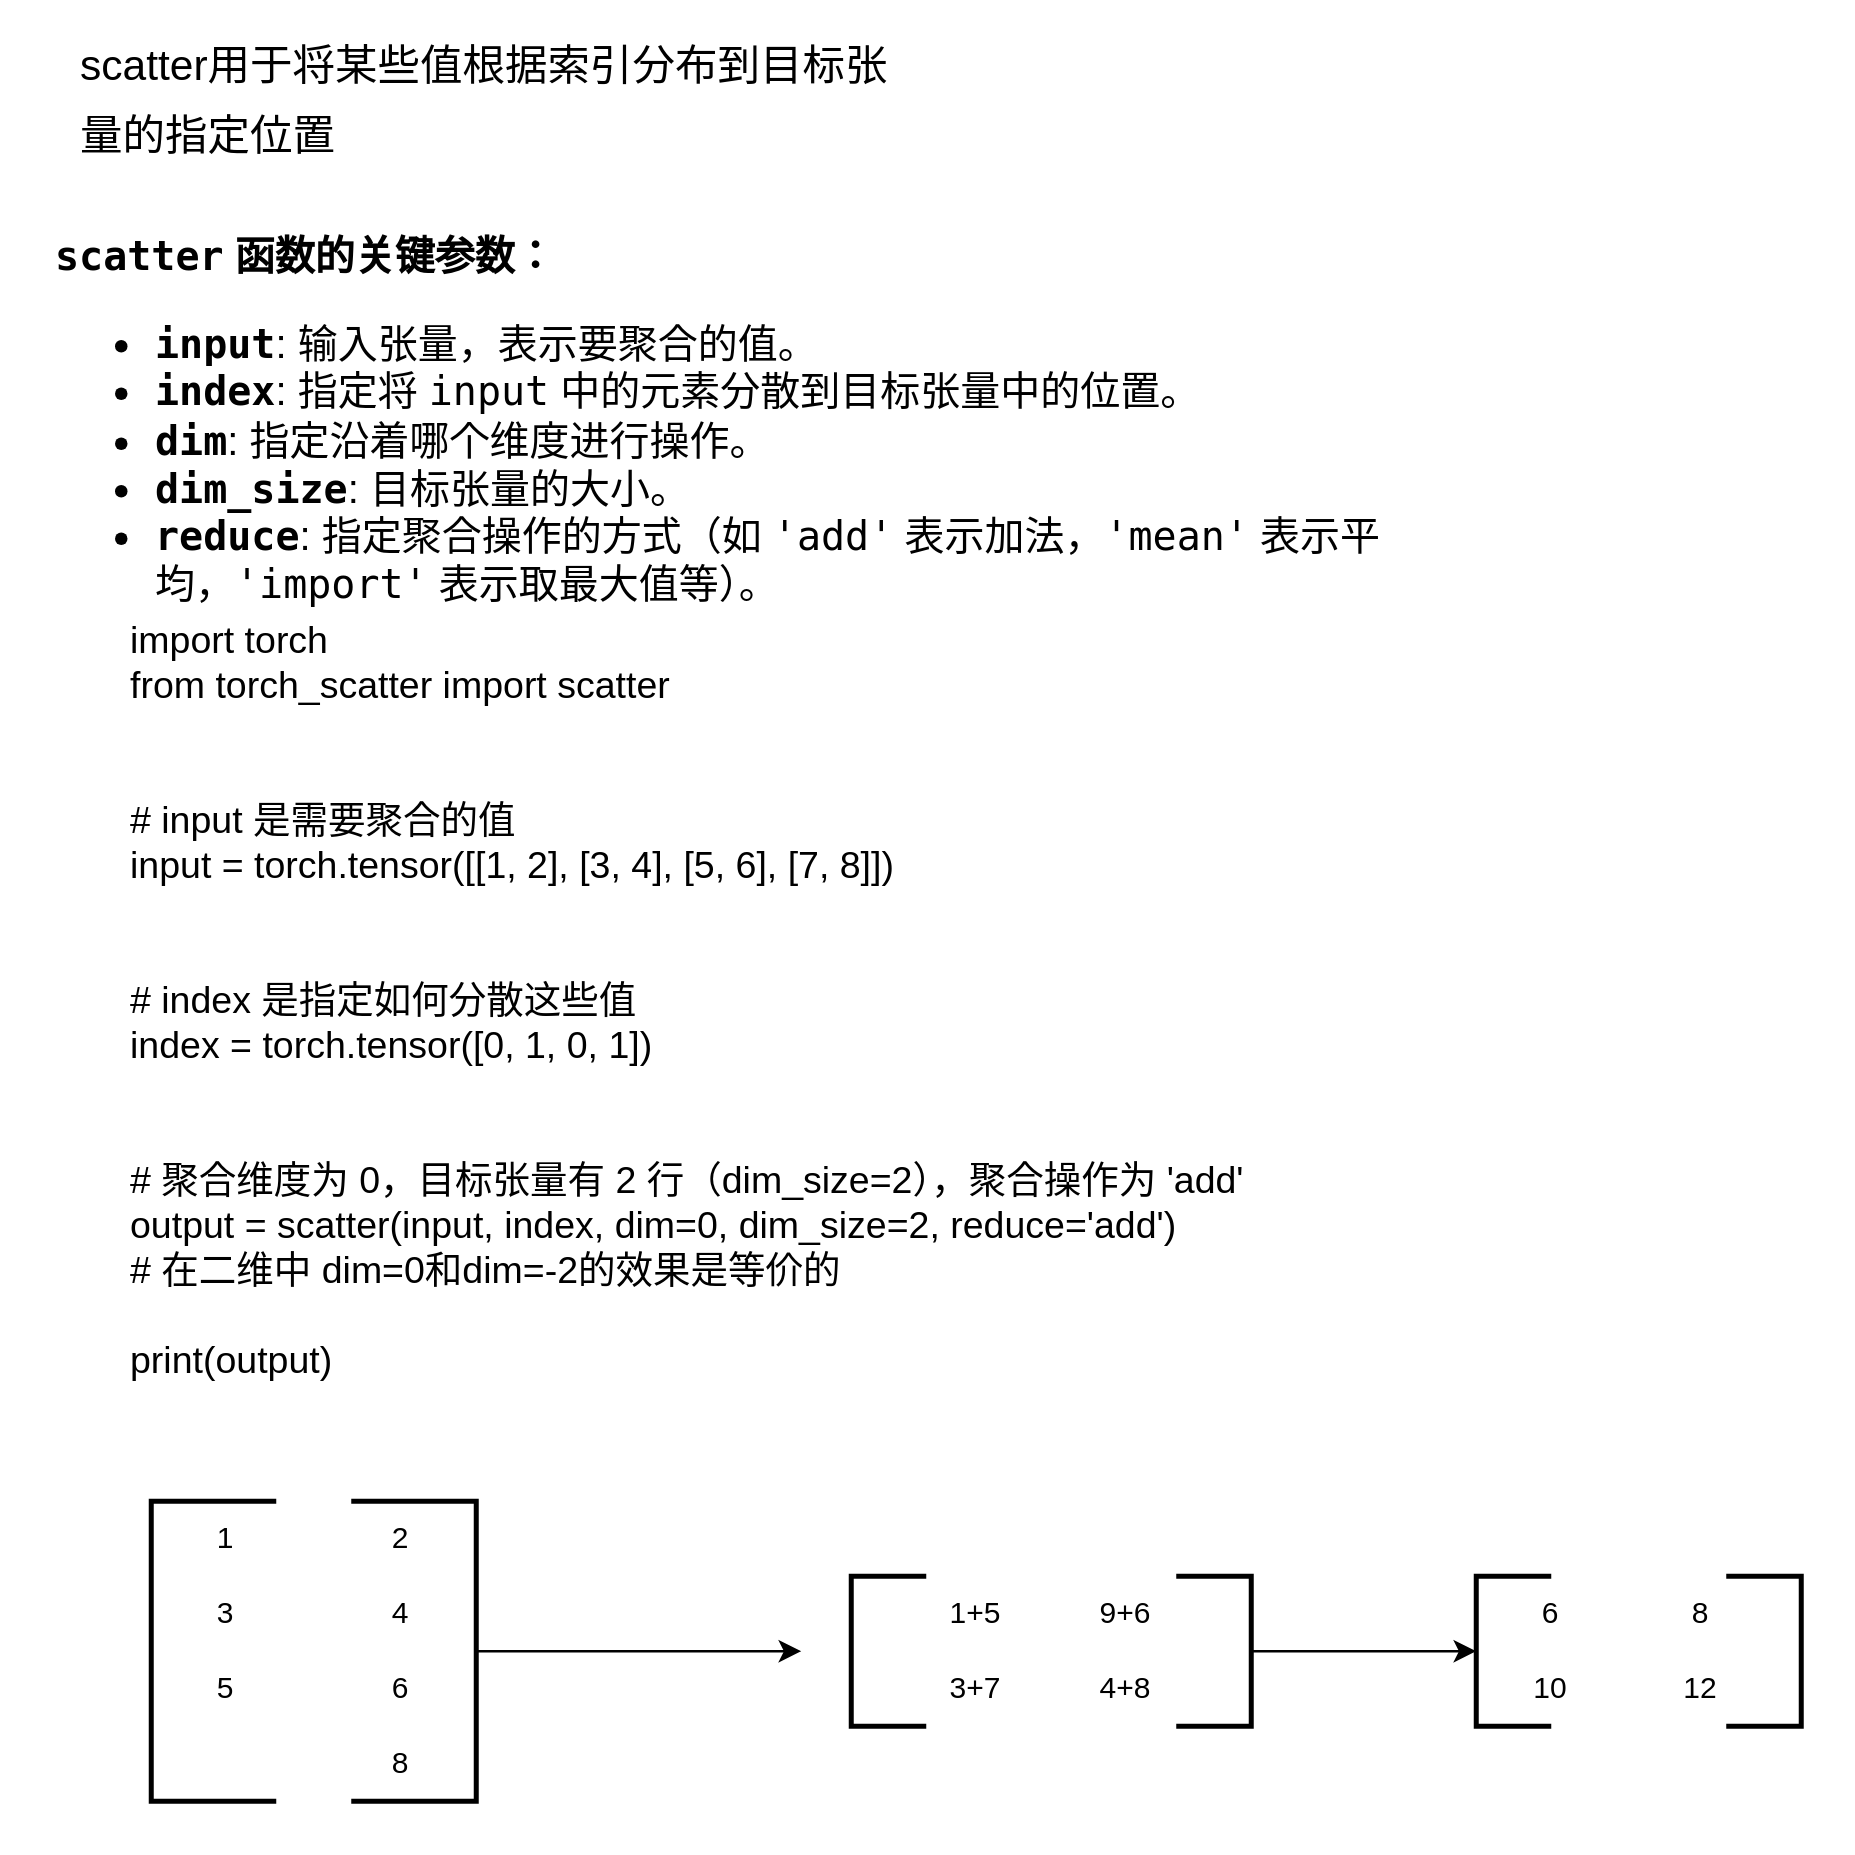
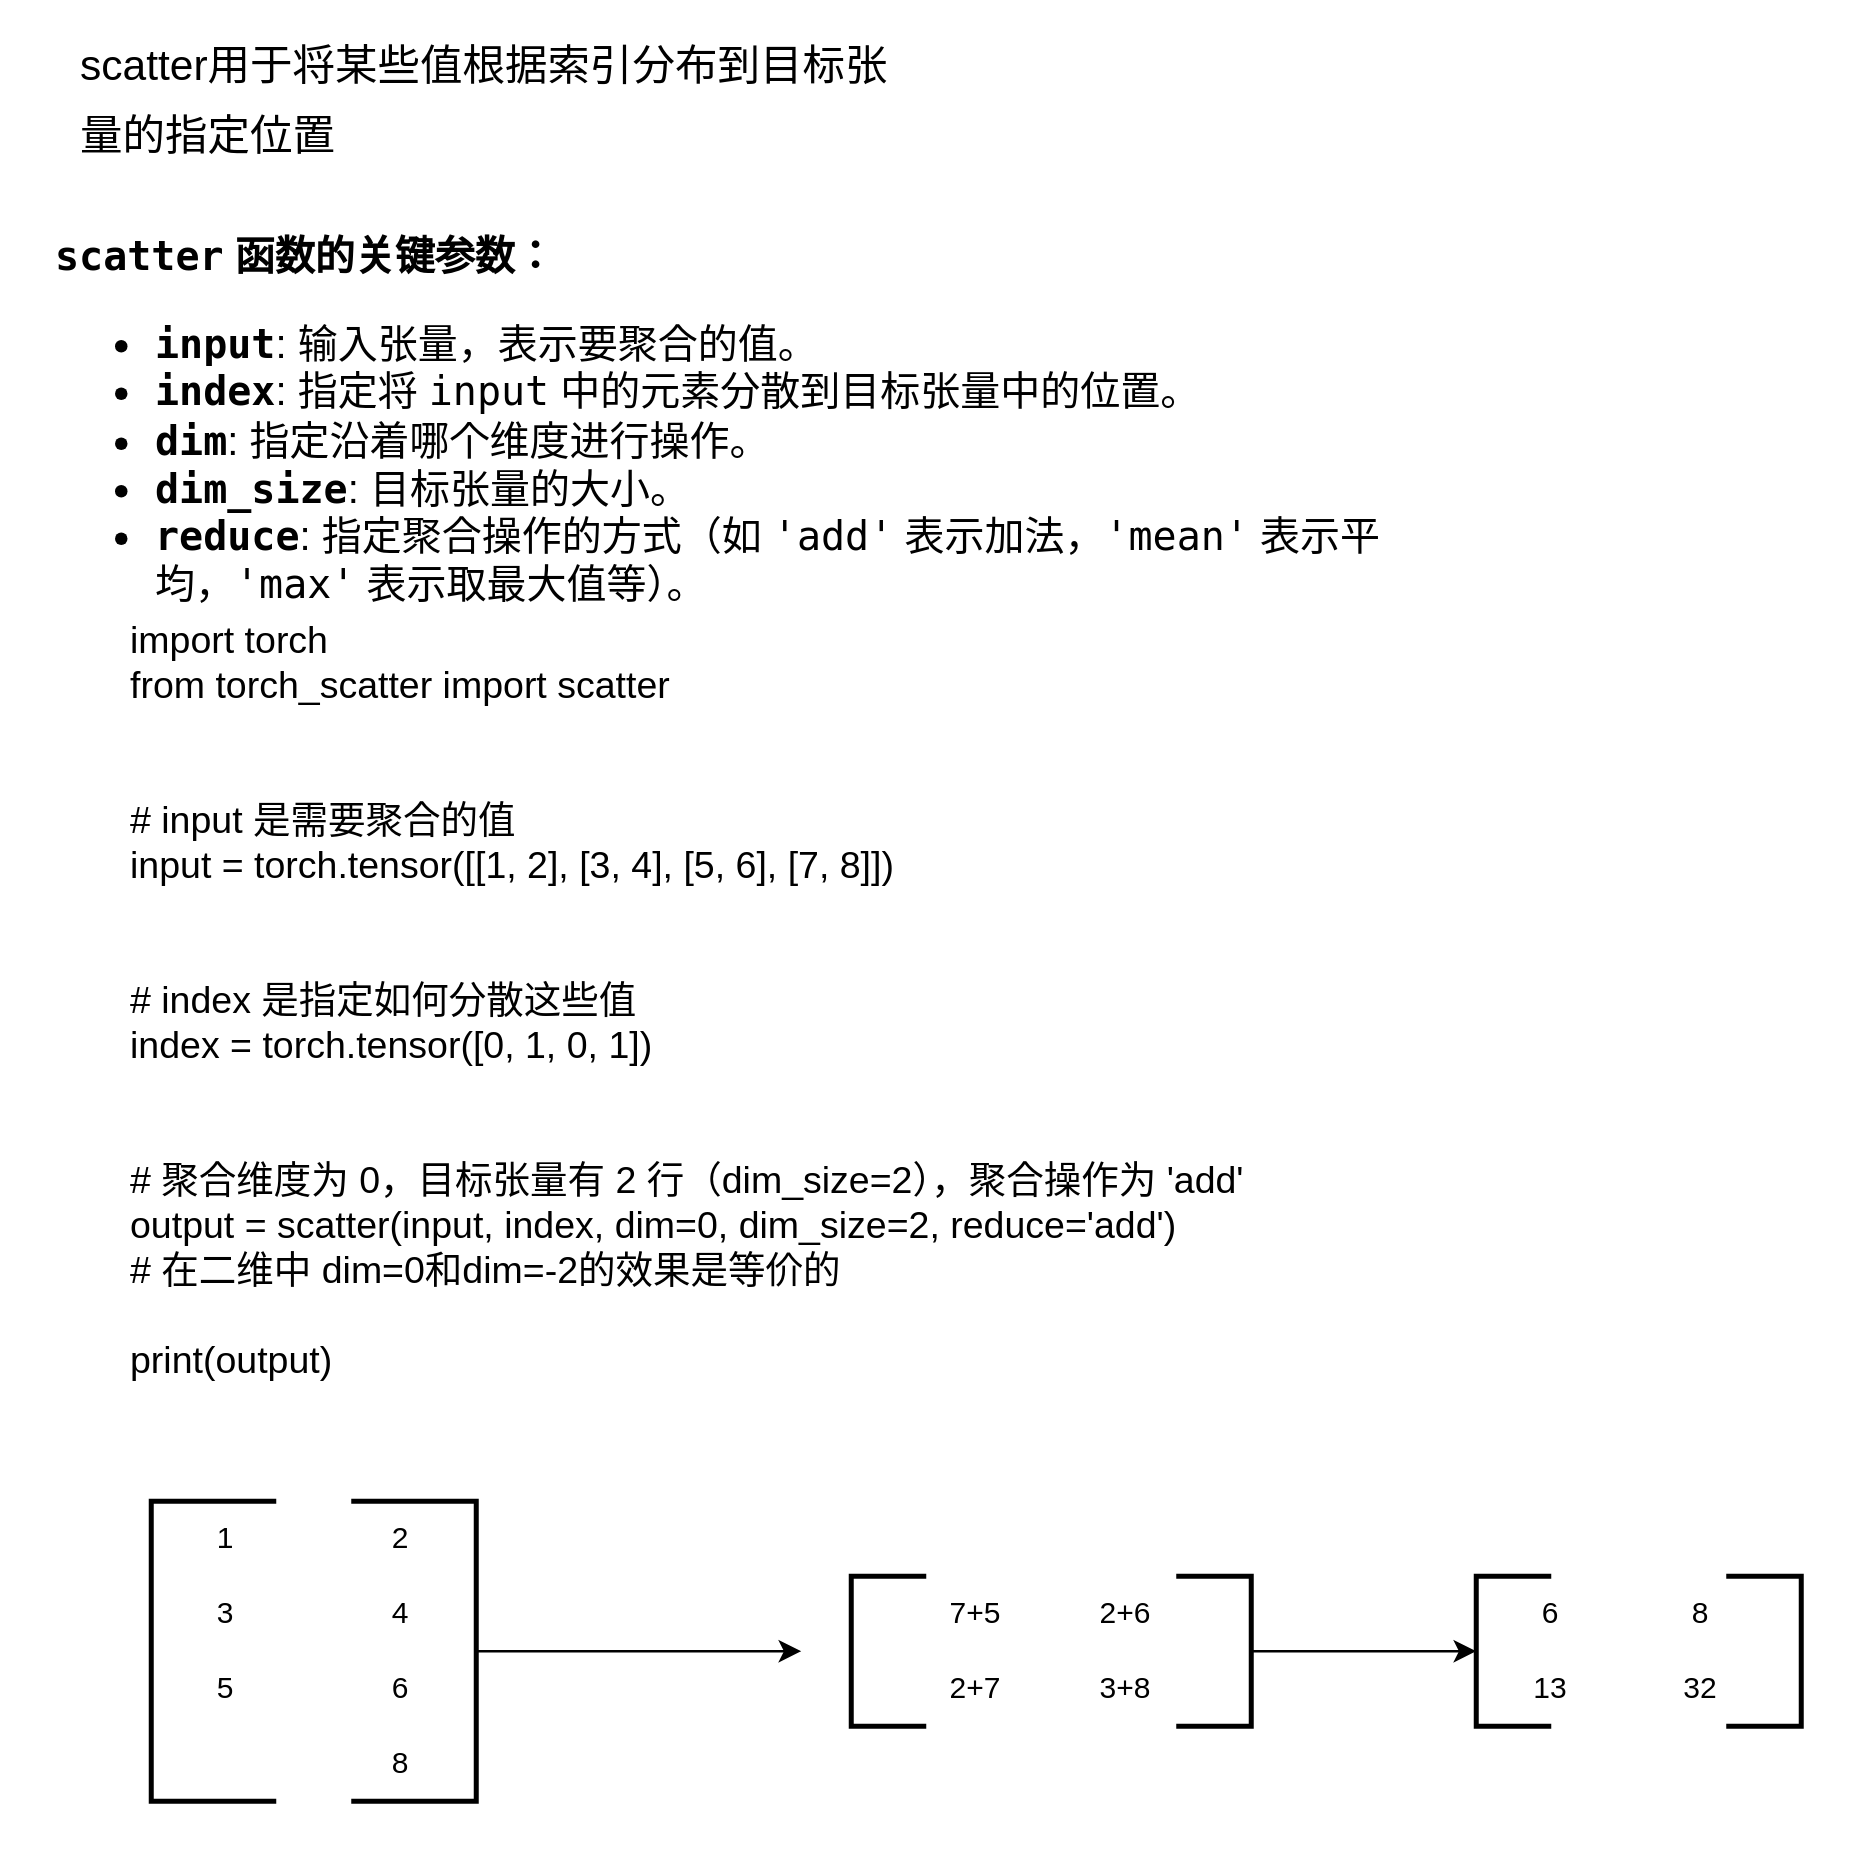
(716, 302) -> (695, 302)
(976, 1614) -> (976, 1614)
(1126, 1614) -> (1126, 1614)
(976, 1689) -> (976, 1689)
(1126, 1689) -> (1126, 1689)
(1551, 1689) -> (1551, 1689)
(1701, 1689) -> (1701, 1689)
